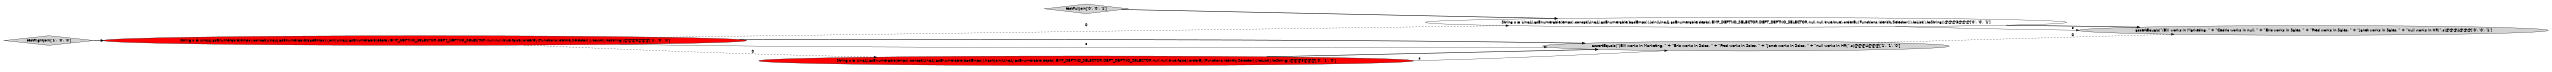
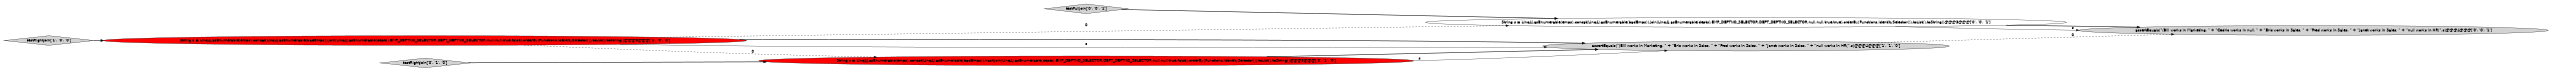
none -> (425, 63)
